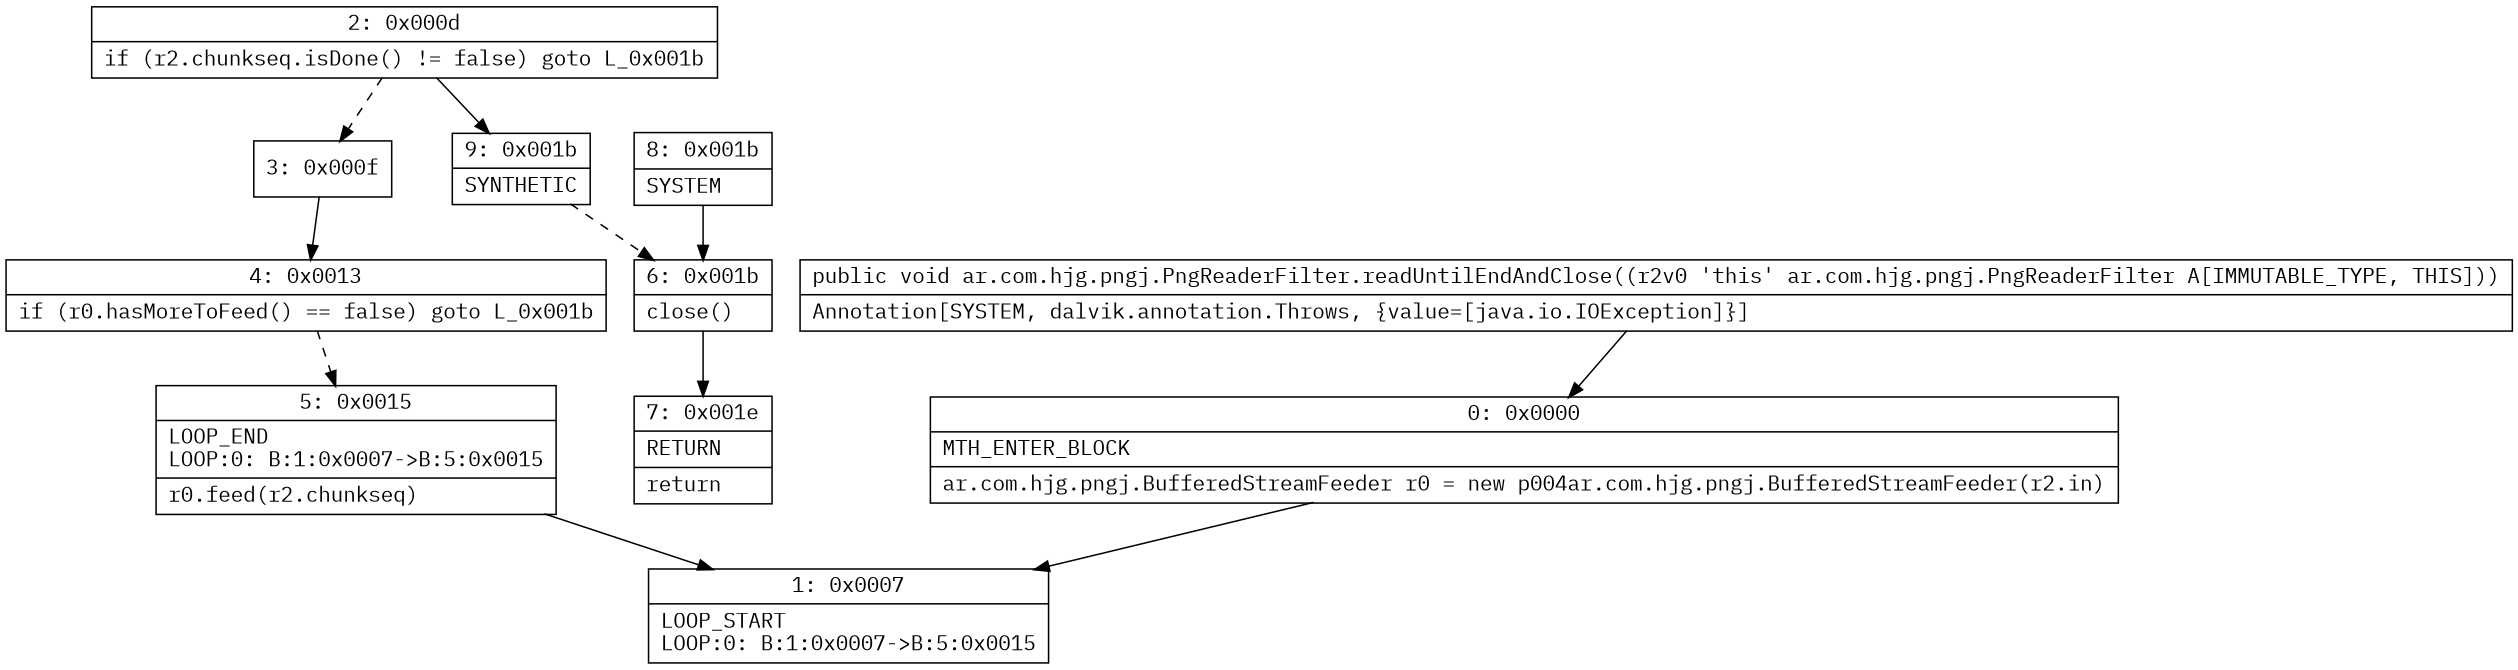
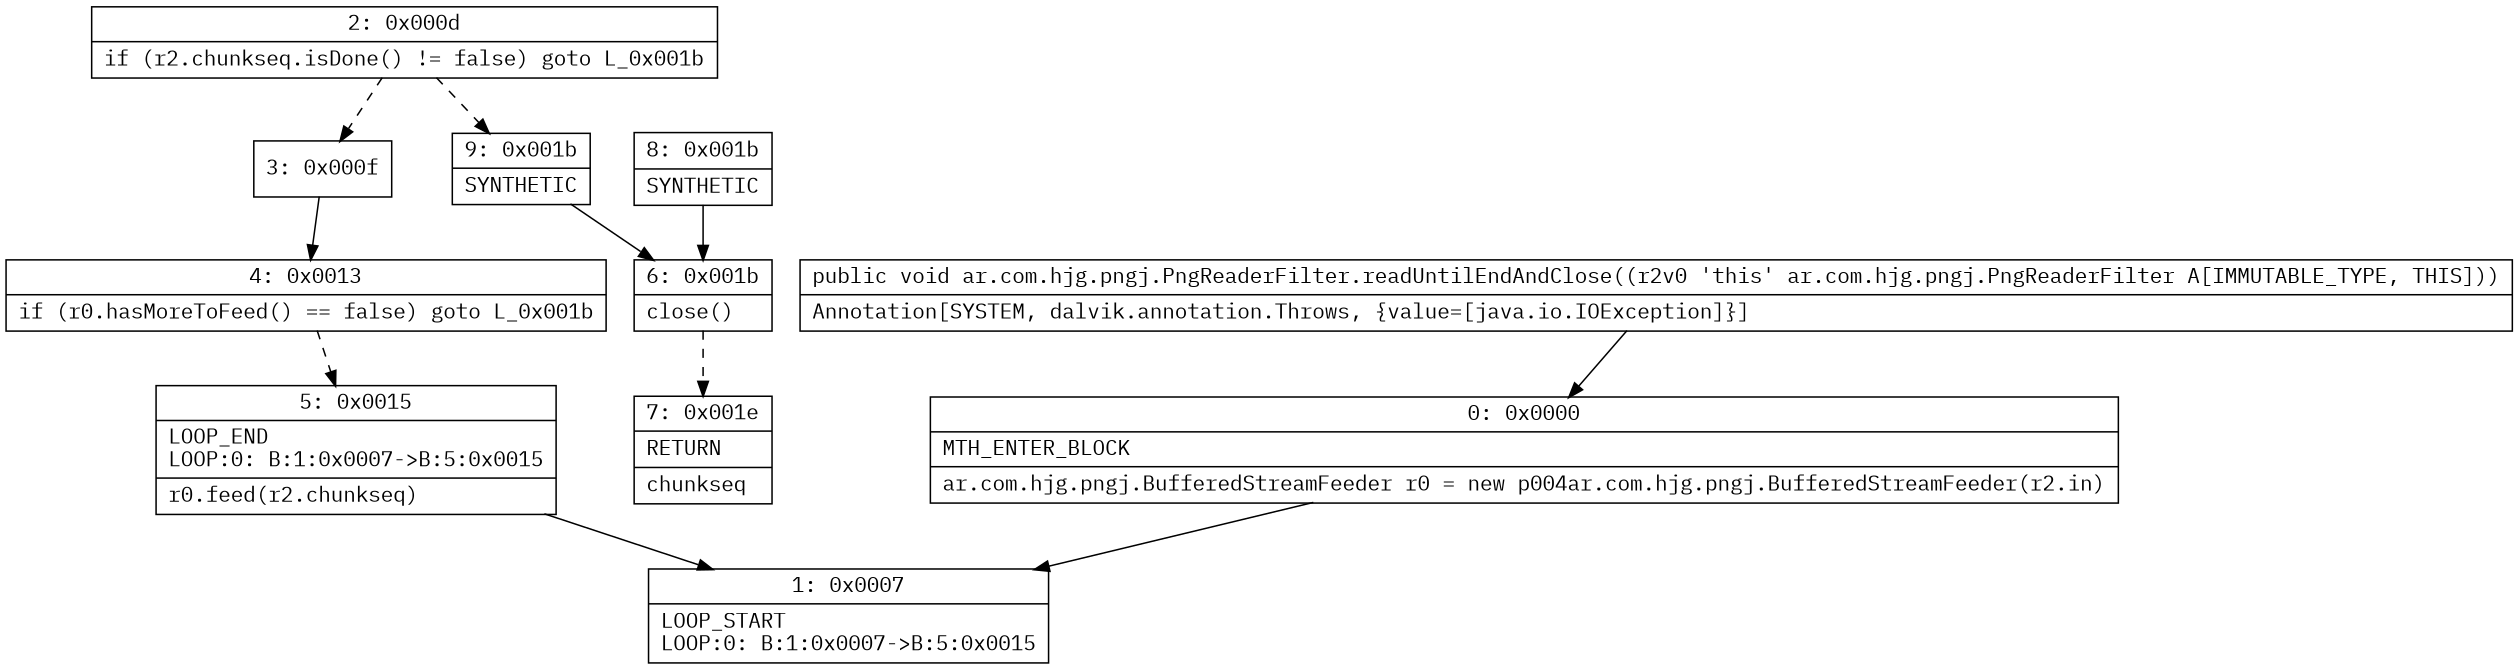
(458, 100) -> (458, 100)
(684, 186) -> (703, 186)
(606, 228) -> (606, 228)
(703, 356) -> (703, 356)
(684, 485) -> (697, 485)
